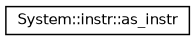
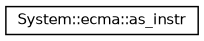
(98, 21) -> (102, 21)
